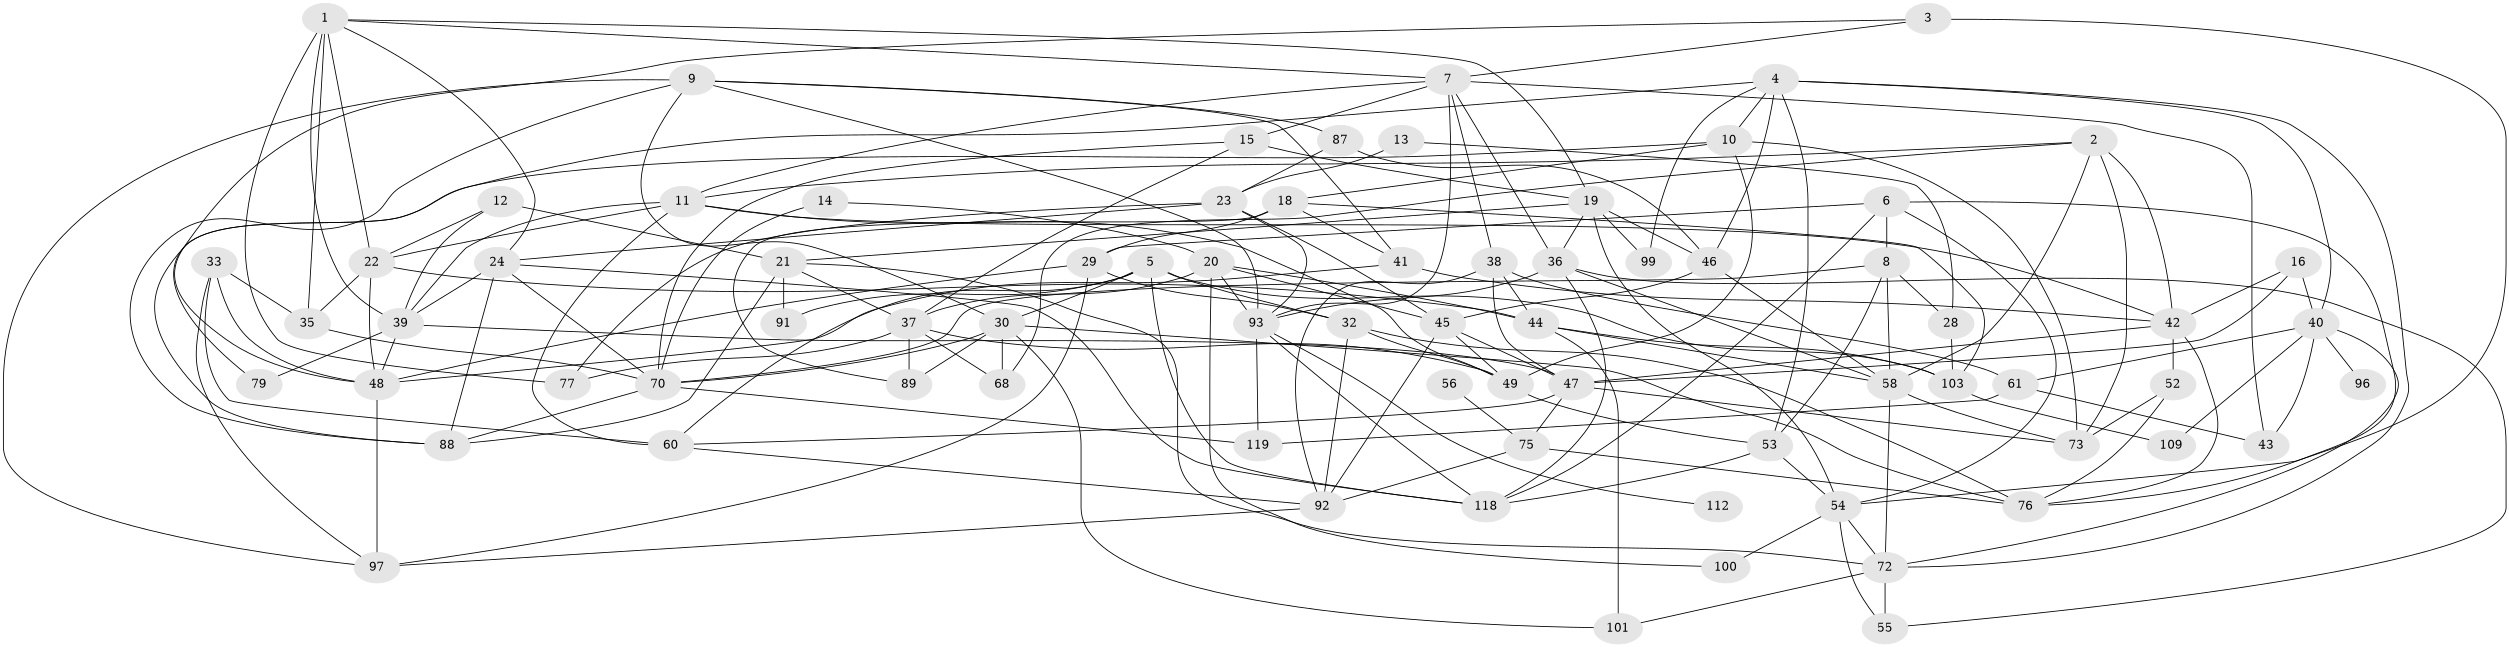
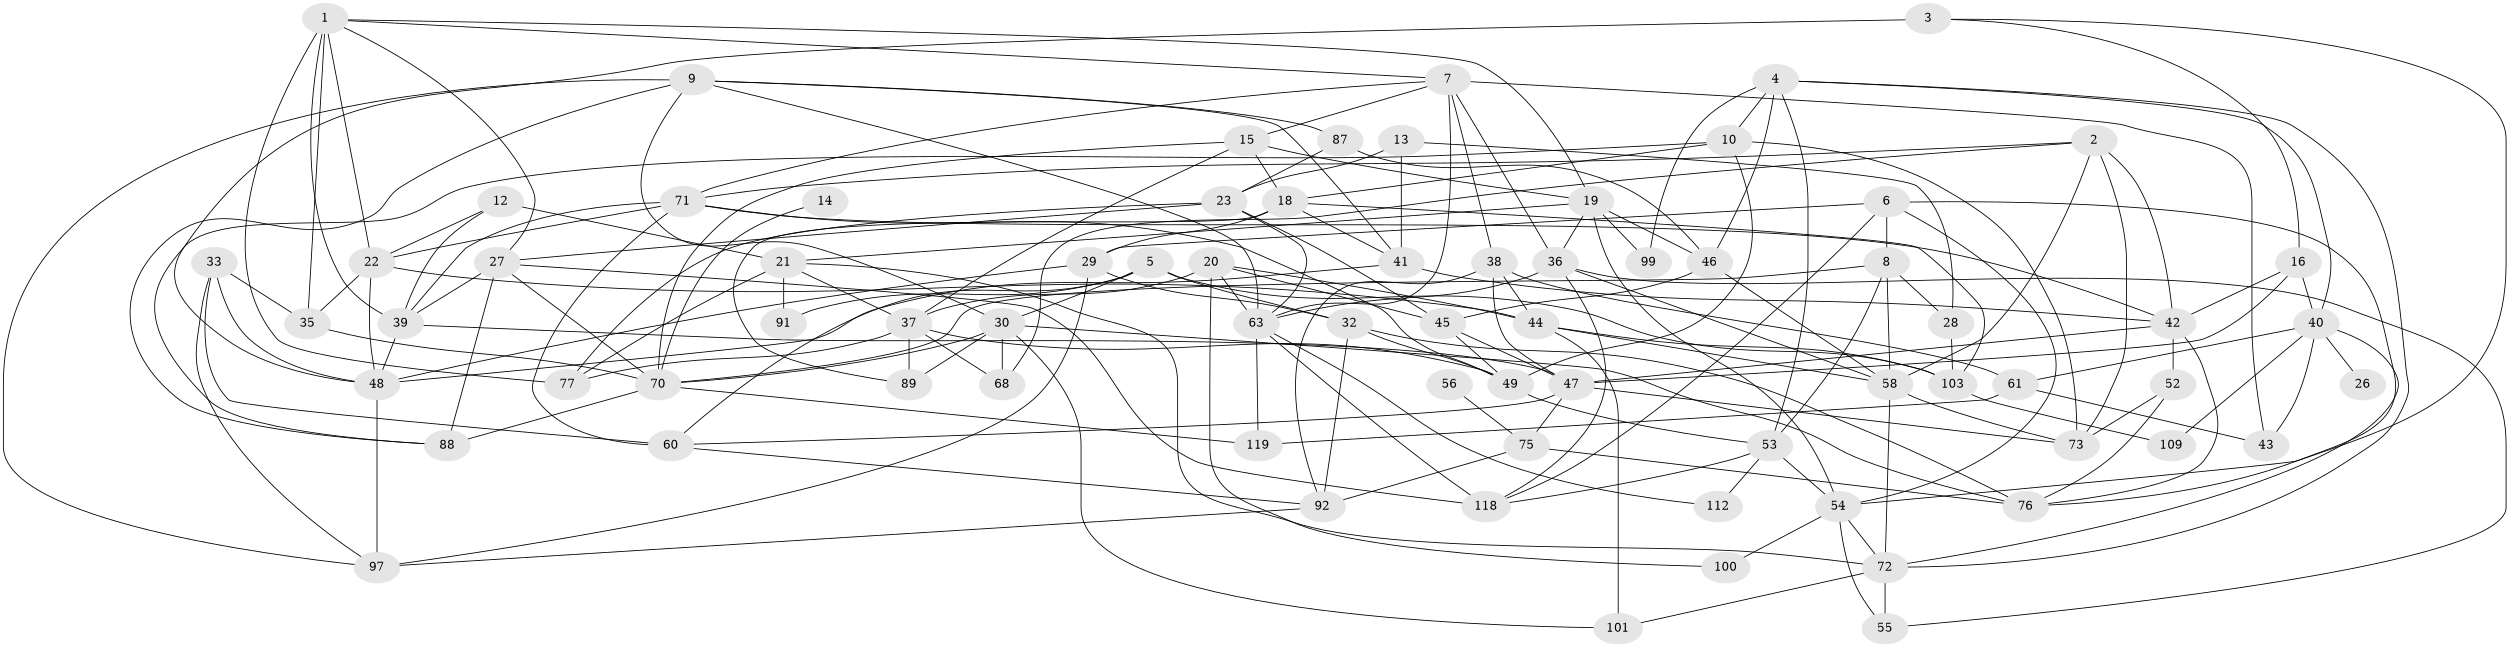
(1688, 49) -> (2179, 67)
none -> (1266, 171)
none -> (1401, 199)
(683, 202) -> (683, 202)
(962, 210) -> none
(497, 263) -> (497, 263)
(1256, 324) -> (1256, 324)
(259, 385) -> none
(2363, 385) -> (2363, 385)
(1388, 407) -> none
(654, 413) -> (691, 310)
(1233, 464) -> none
none -> (1743, 478)
